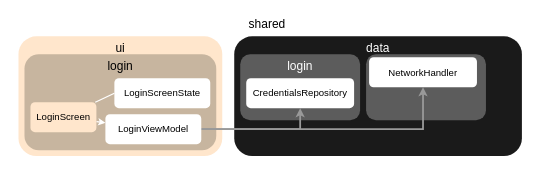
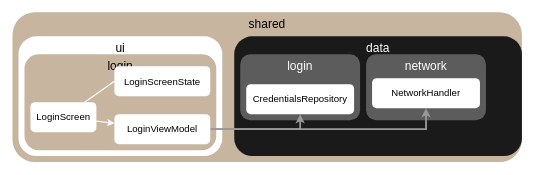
(267, 24) -> (267, 24)
(120, 48) -> (120, 48)
(423, 72) -> (426, 93)
(162, 93) -> (162, 81)
(300, 93) -> (300, 99)
(63, 117) -> (63, 117)
(153, 129) -> (162, 129)
